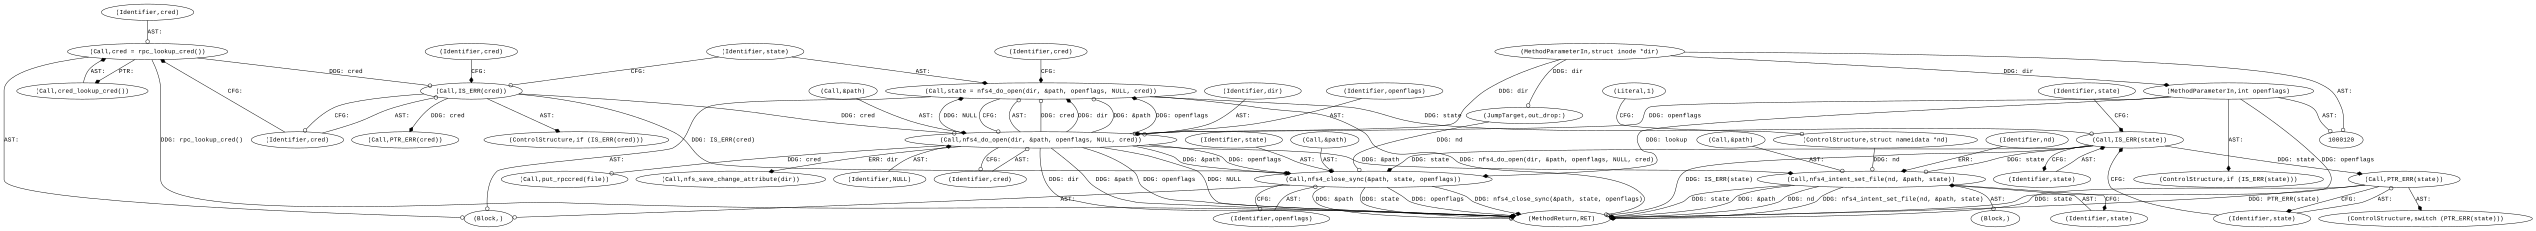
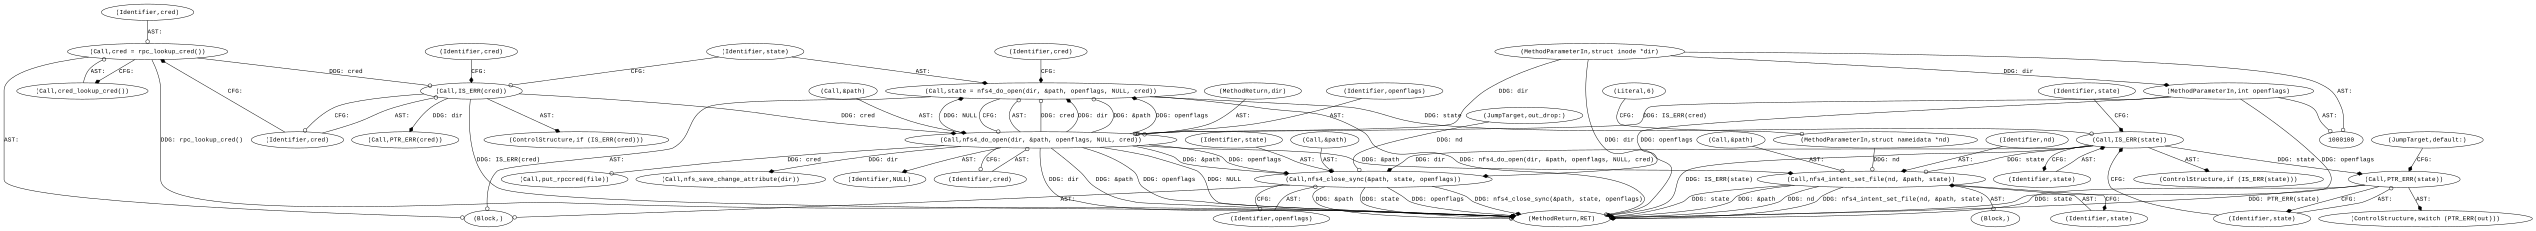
(90, 69) -> (90, 69)
(129, 71) -> (129, 71)
(1544, 78) -> (1624, 153)
(1253, 91) -> (1253, 91)
(1634, 91) -> (1634, 91)
(736, 110) -> (736, 110)
(448, 115) -> (448, 115)
(1675, 115) -> (1675, 115)
(1458, 119) -> (1458, 119)
(2229, 132) -> (2176, 158)
(1667, 140) -> (1667, 140)
(1875, 140) -> (1875, 140)
(2341, 140) -> (2341, 140)
none -> (2427, 140)
(915, 155) -> (954, 158)
(1842, 157) -> (1842, 157)
(884, 160) -> (884, 160)
(1431, 160) -> (1431, 160)
(1968, 160) -> (1968, 160)
(874, 170) -> (788, 205)
(2426, 219) -> (2426, 219)
